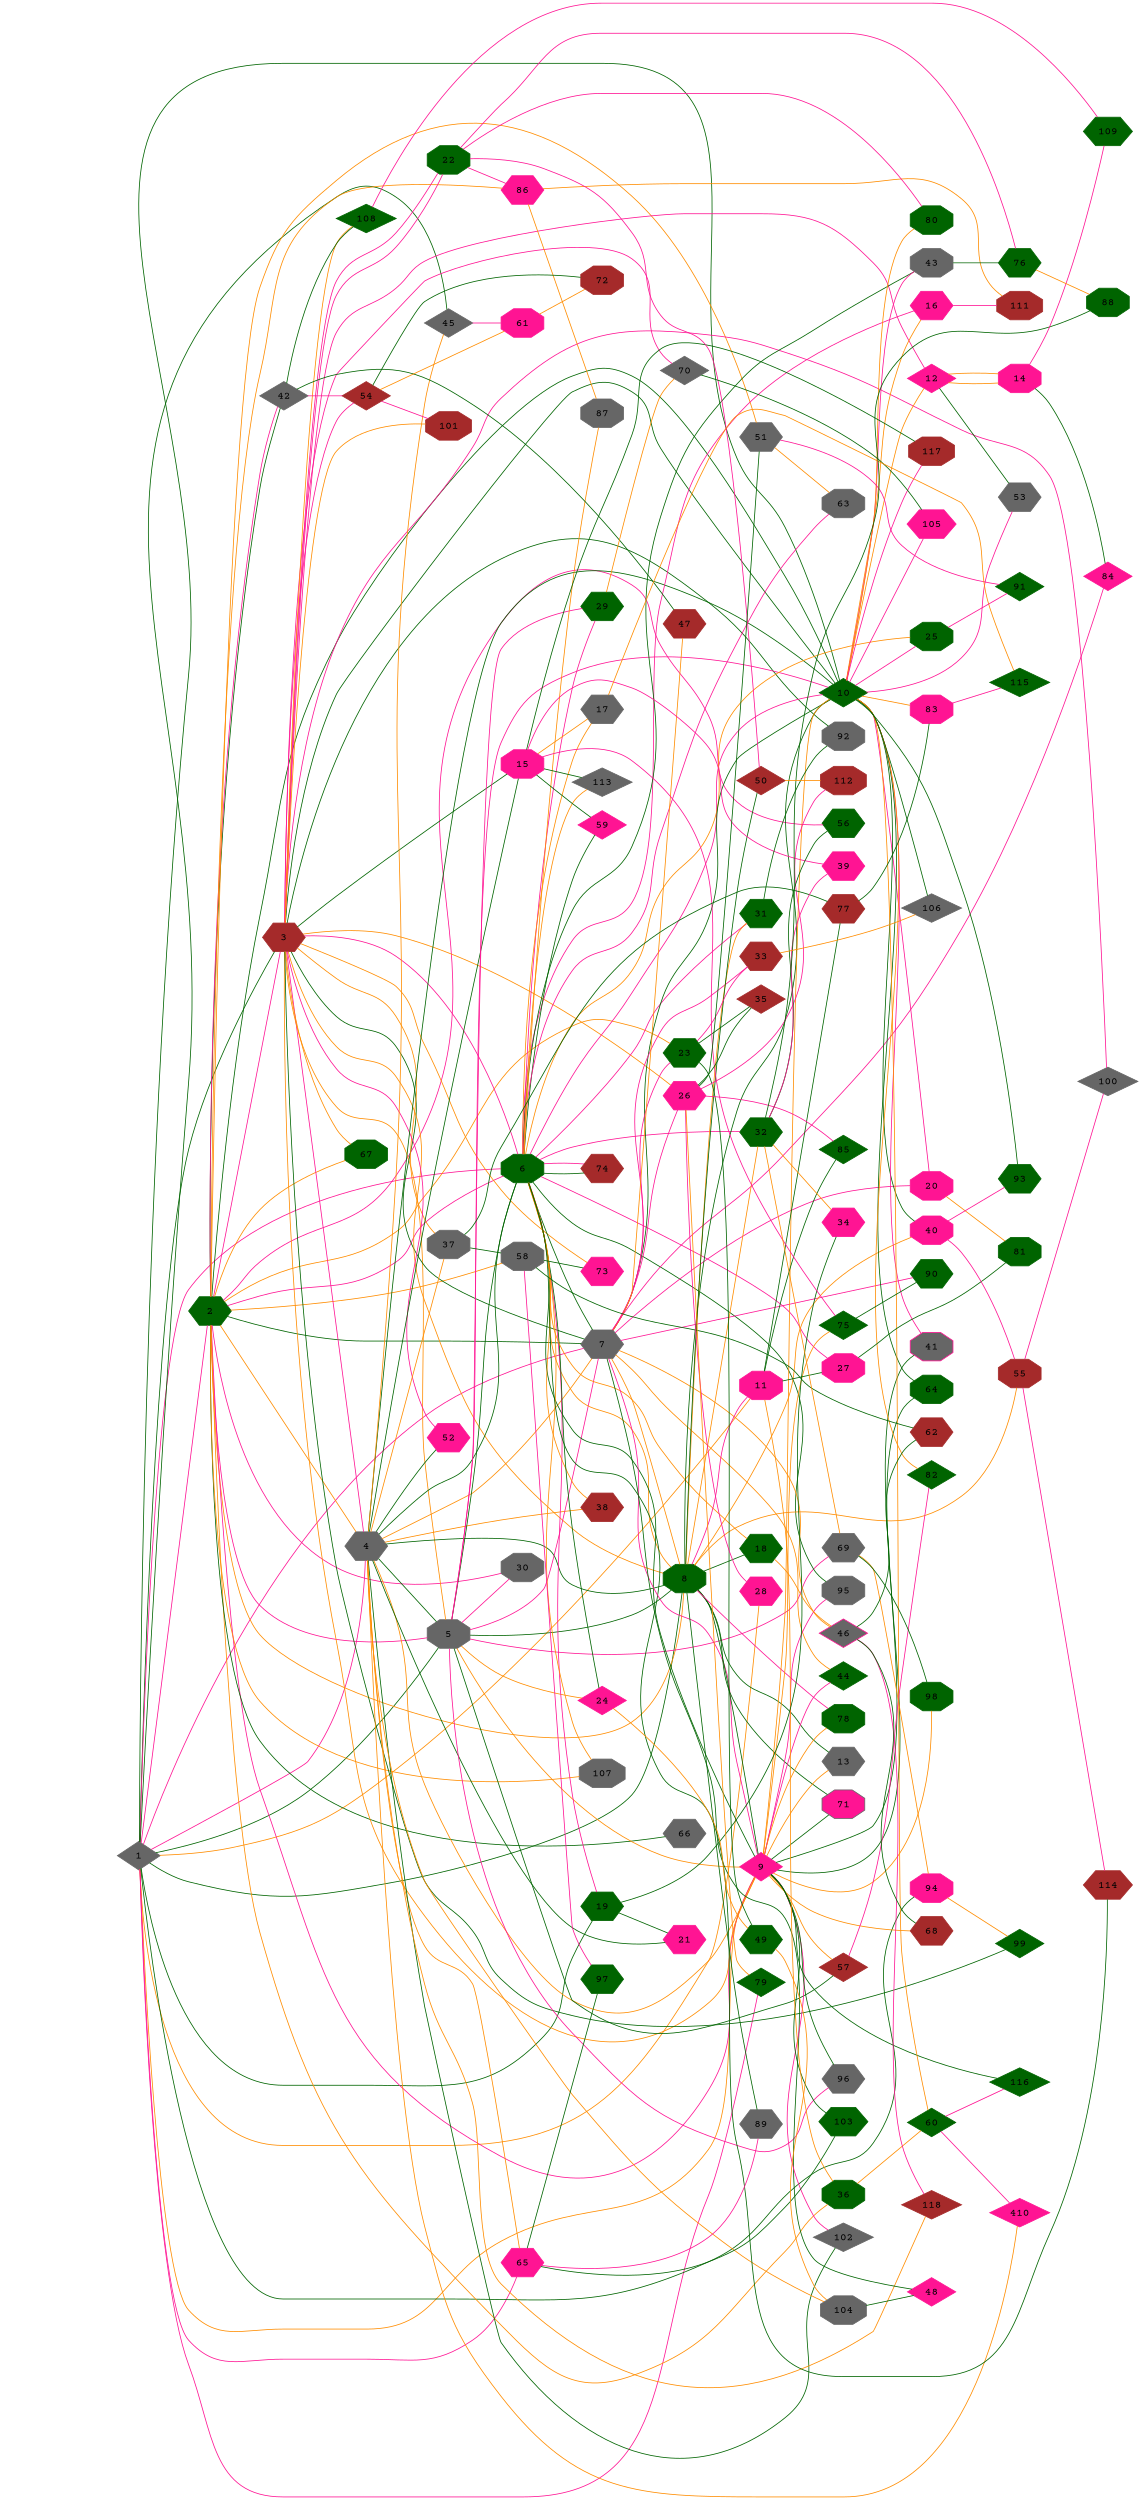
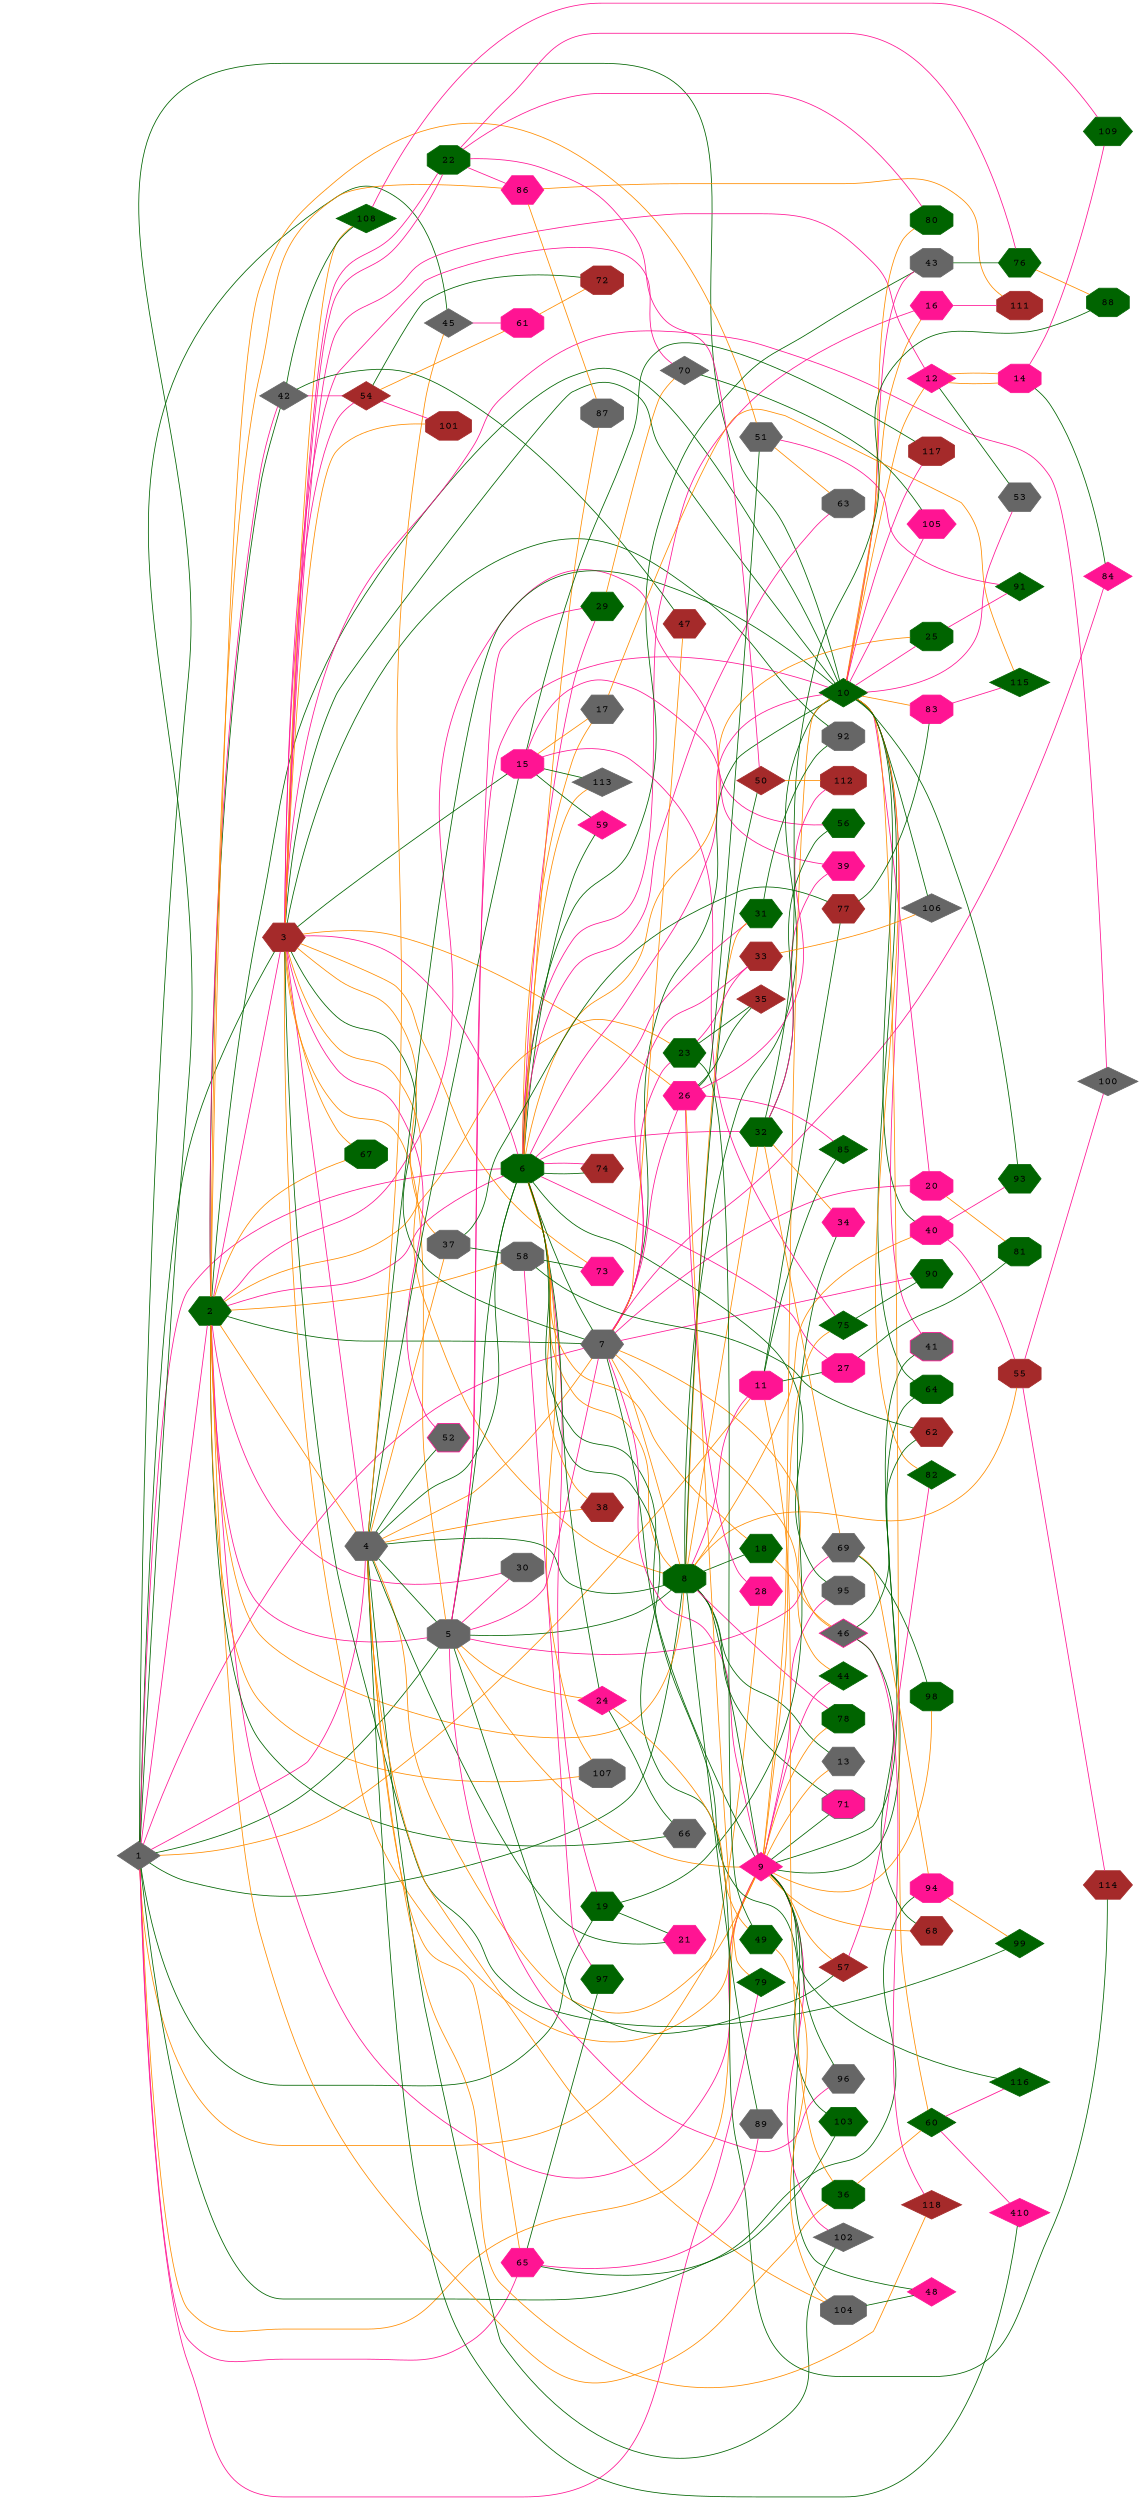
(449, 1438) -> (449, 1438)
none -> (639, 1767)
(447, 2305) -> (447, 2305)
